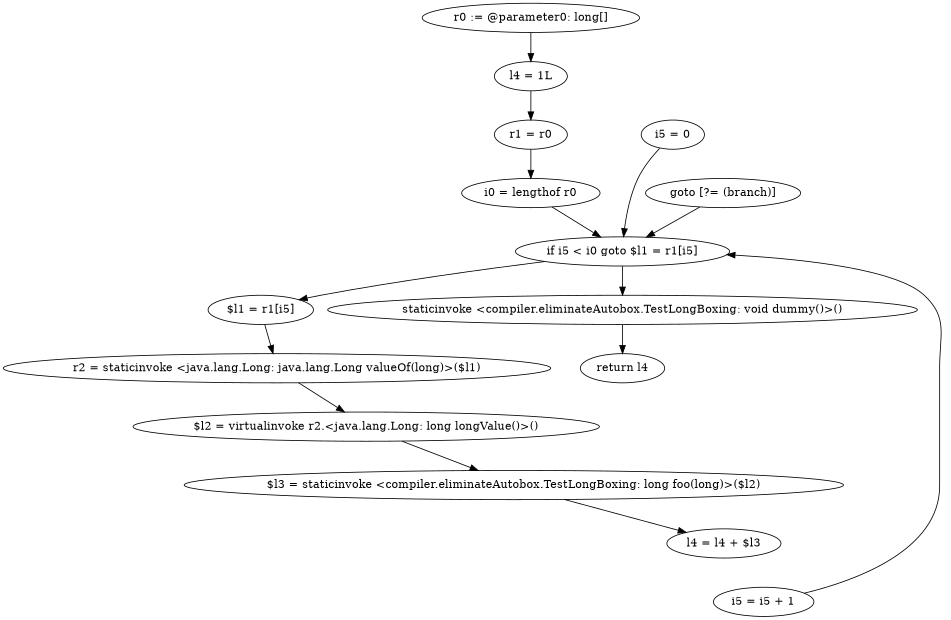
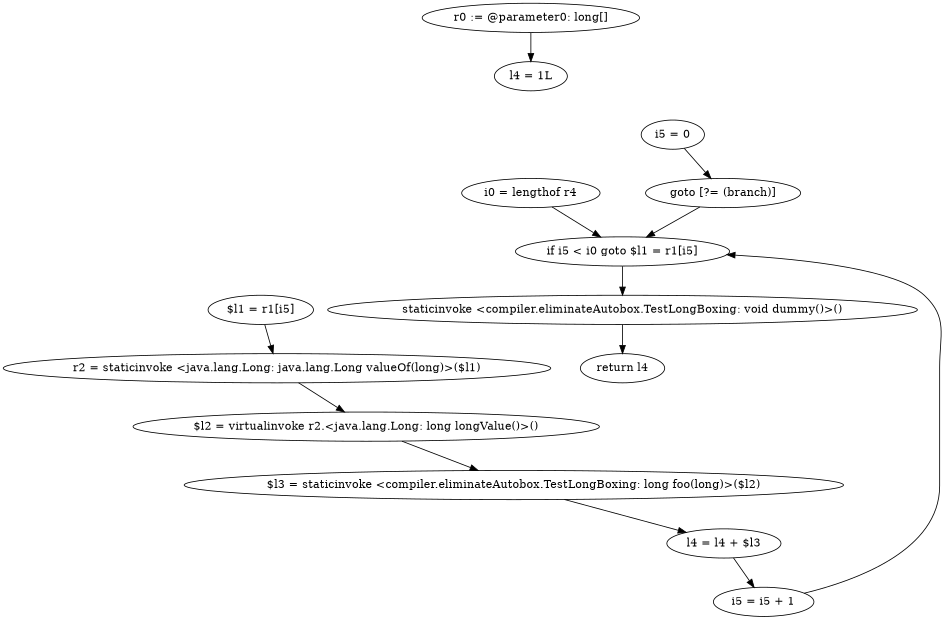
(531, 135) -> none
(635, 185) -> (695, 160)
(531, 193) -> (531, 193)
(426, 278) -> none
none -> (741, 569)
